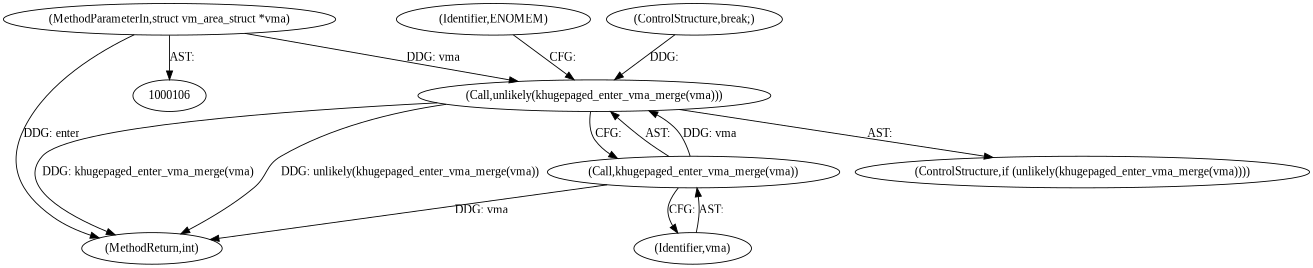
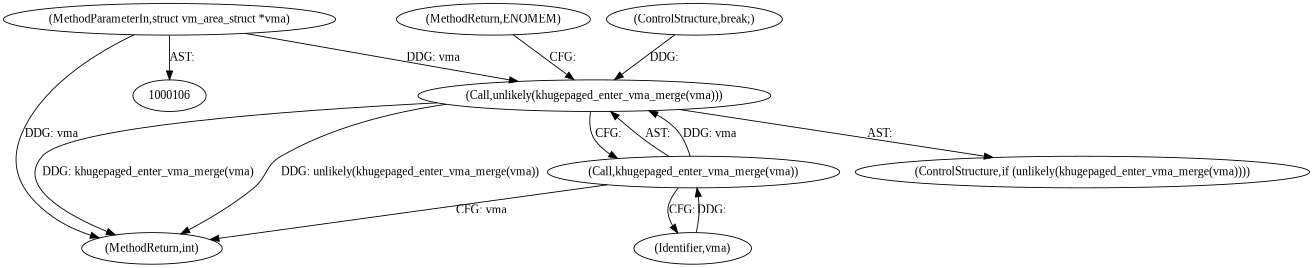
(493, 19) -> (493, 19)
(51, 134) -> (51, 134)
(482, 210) -> (482, 210)
(713, 210) -> (713, 210)
